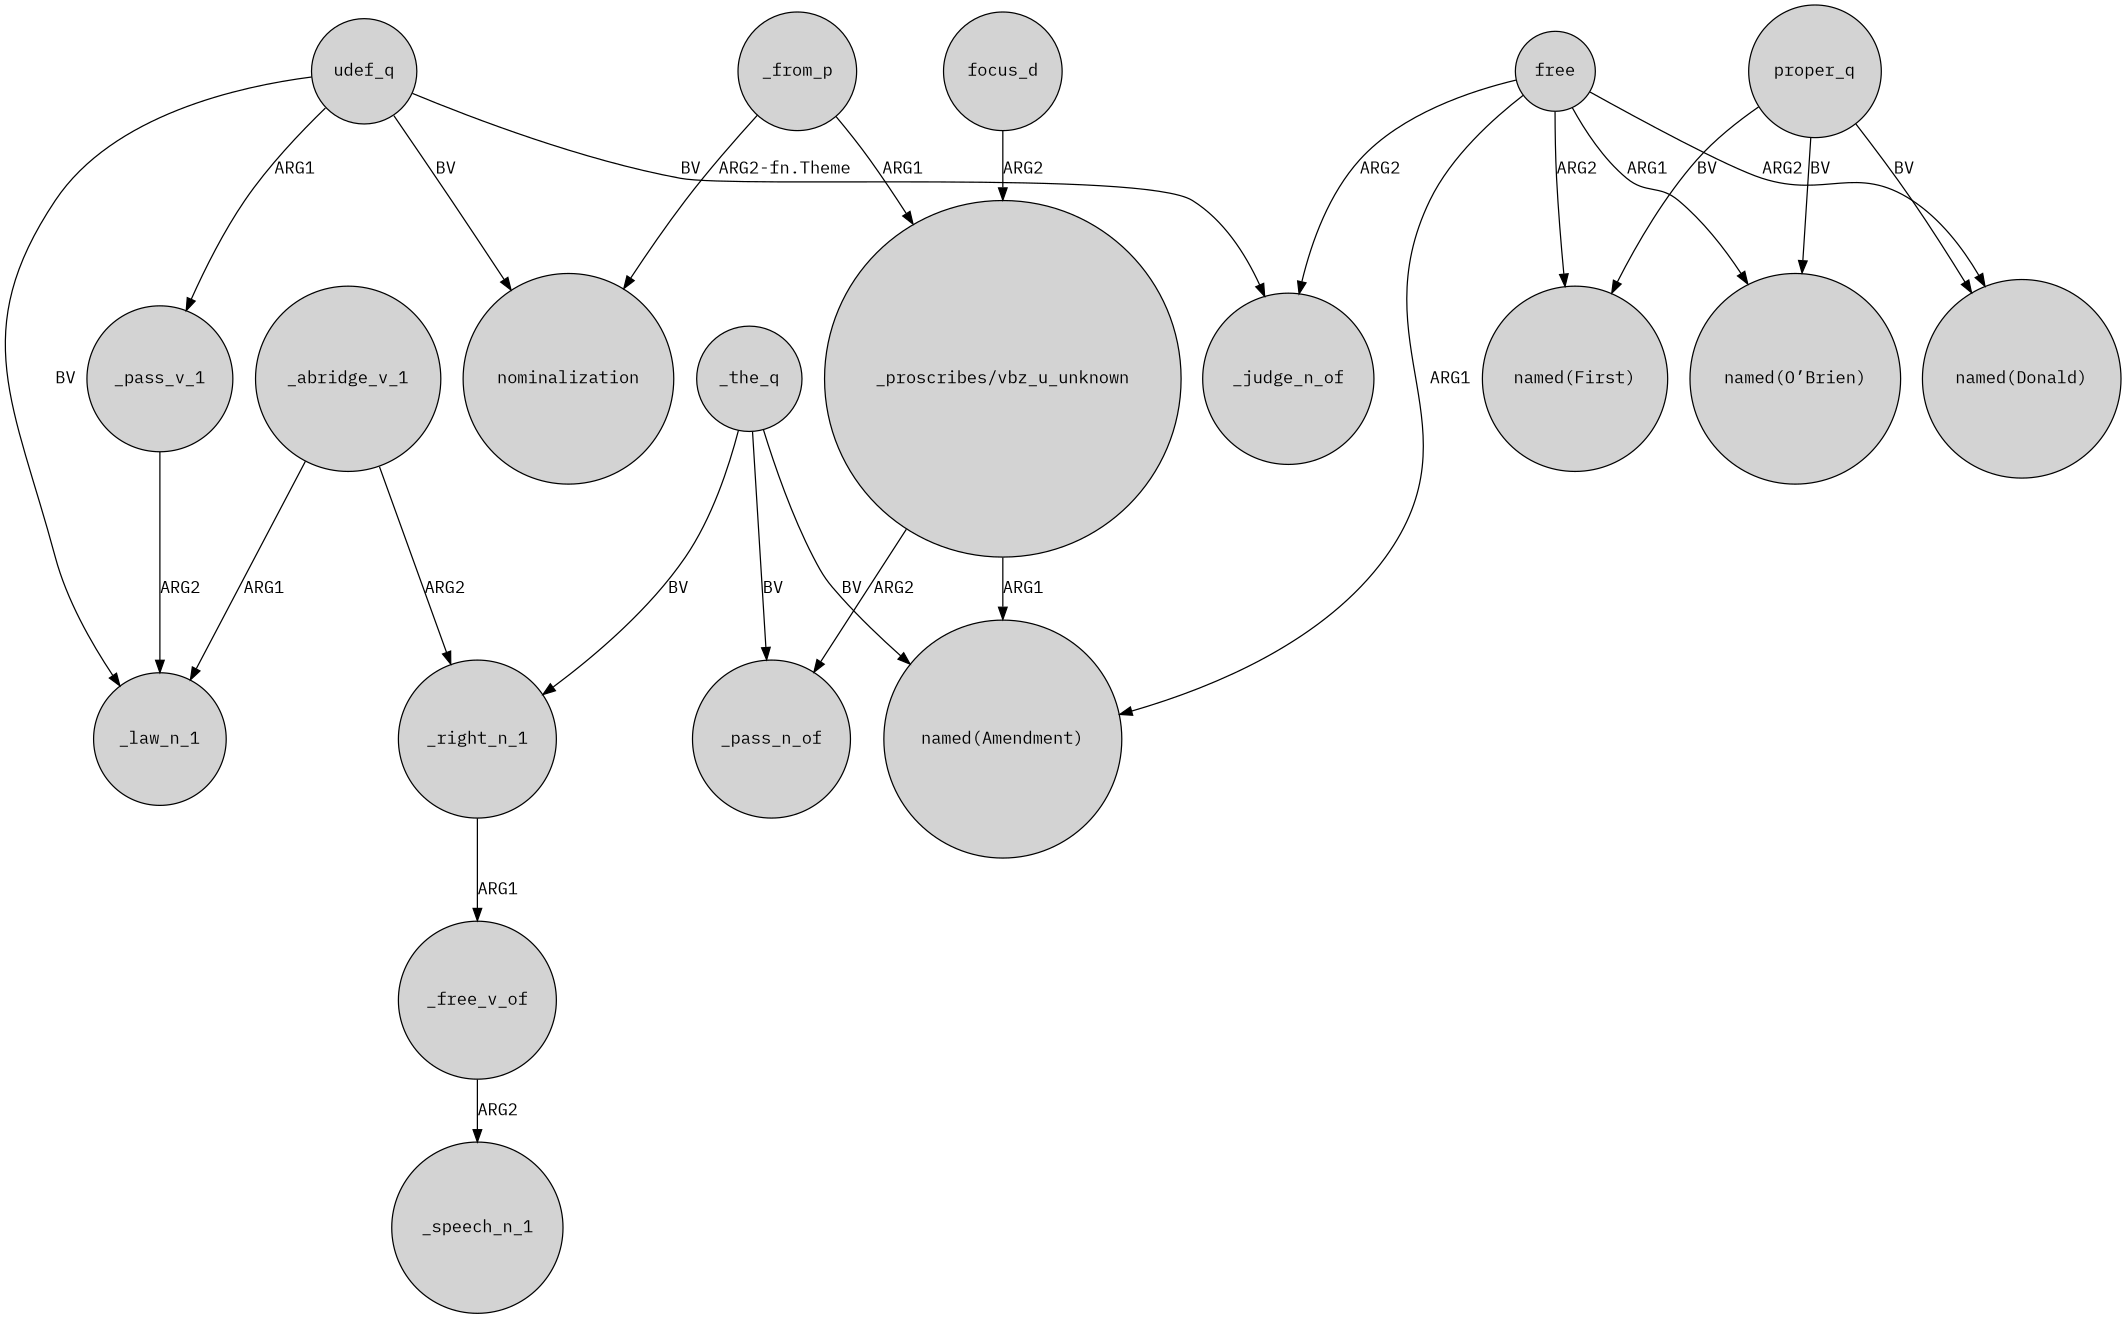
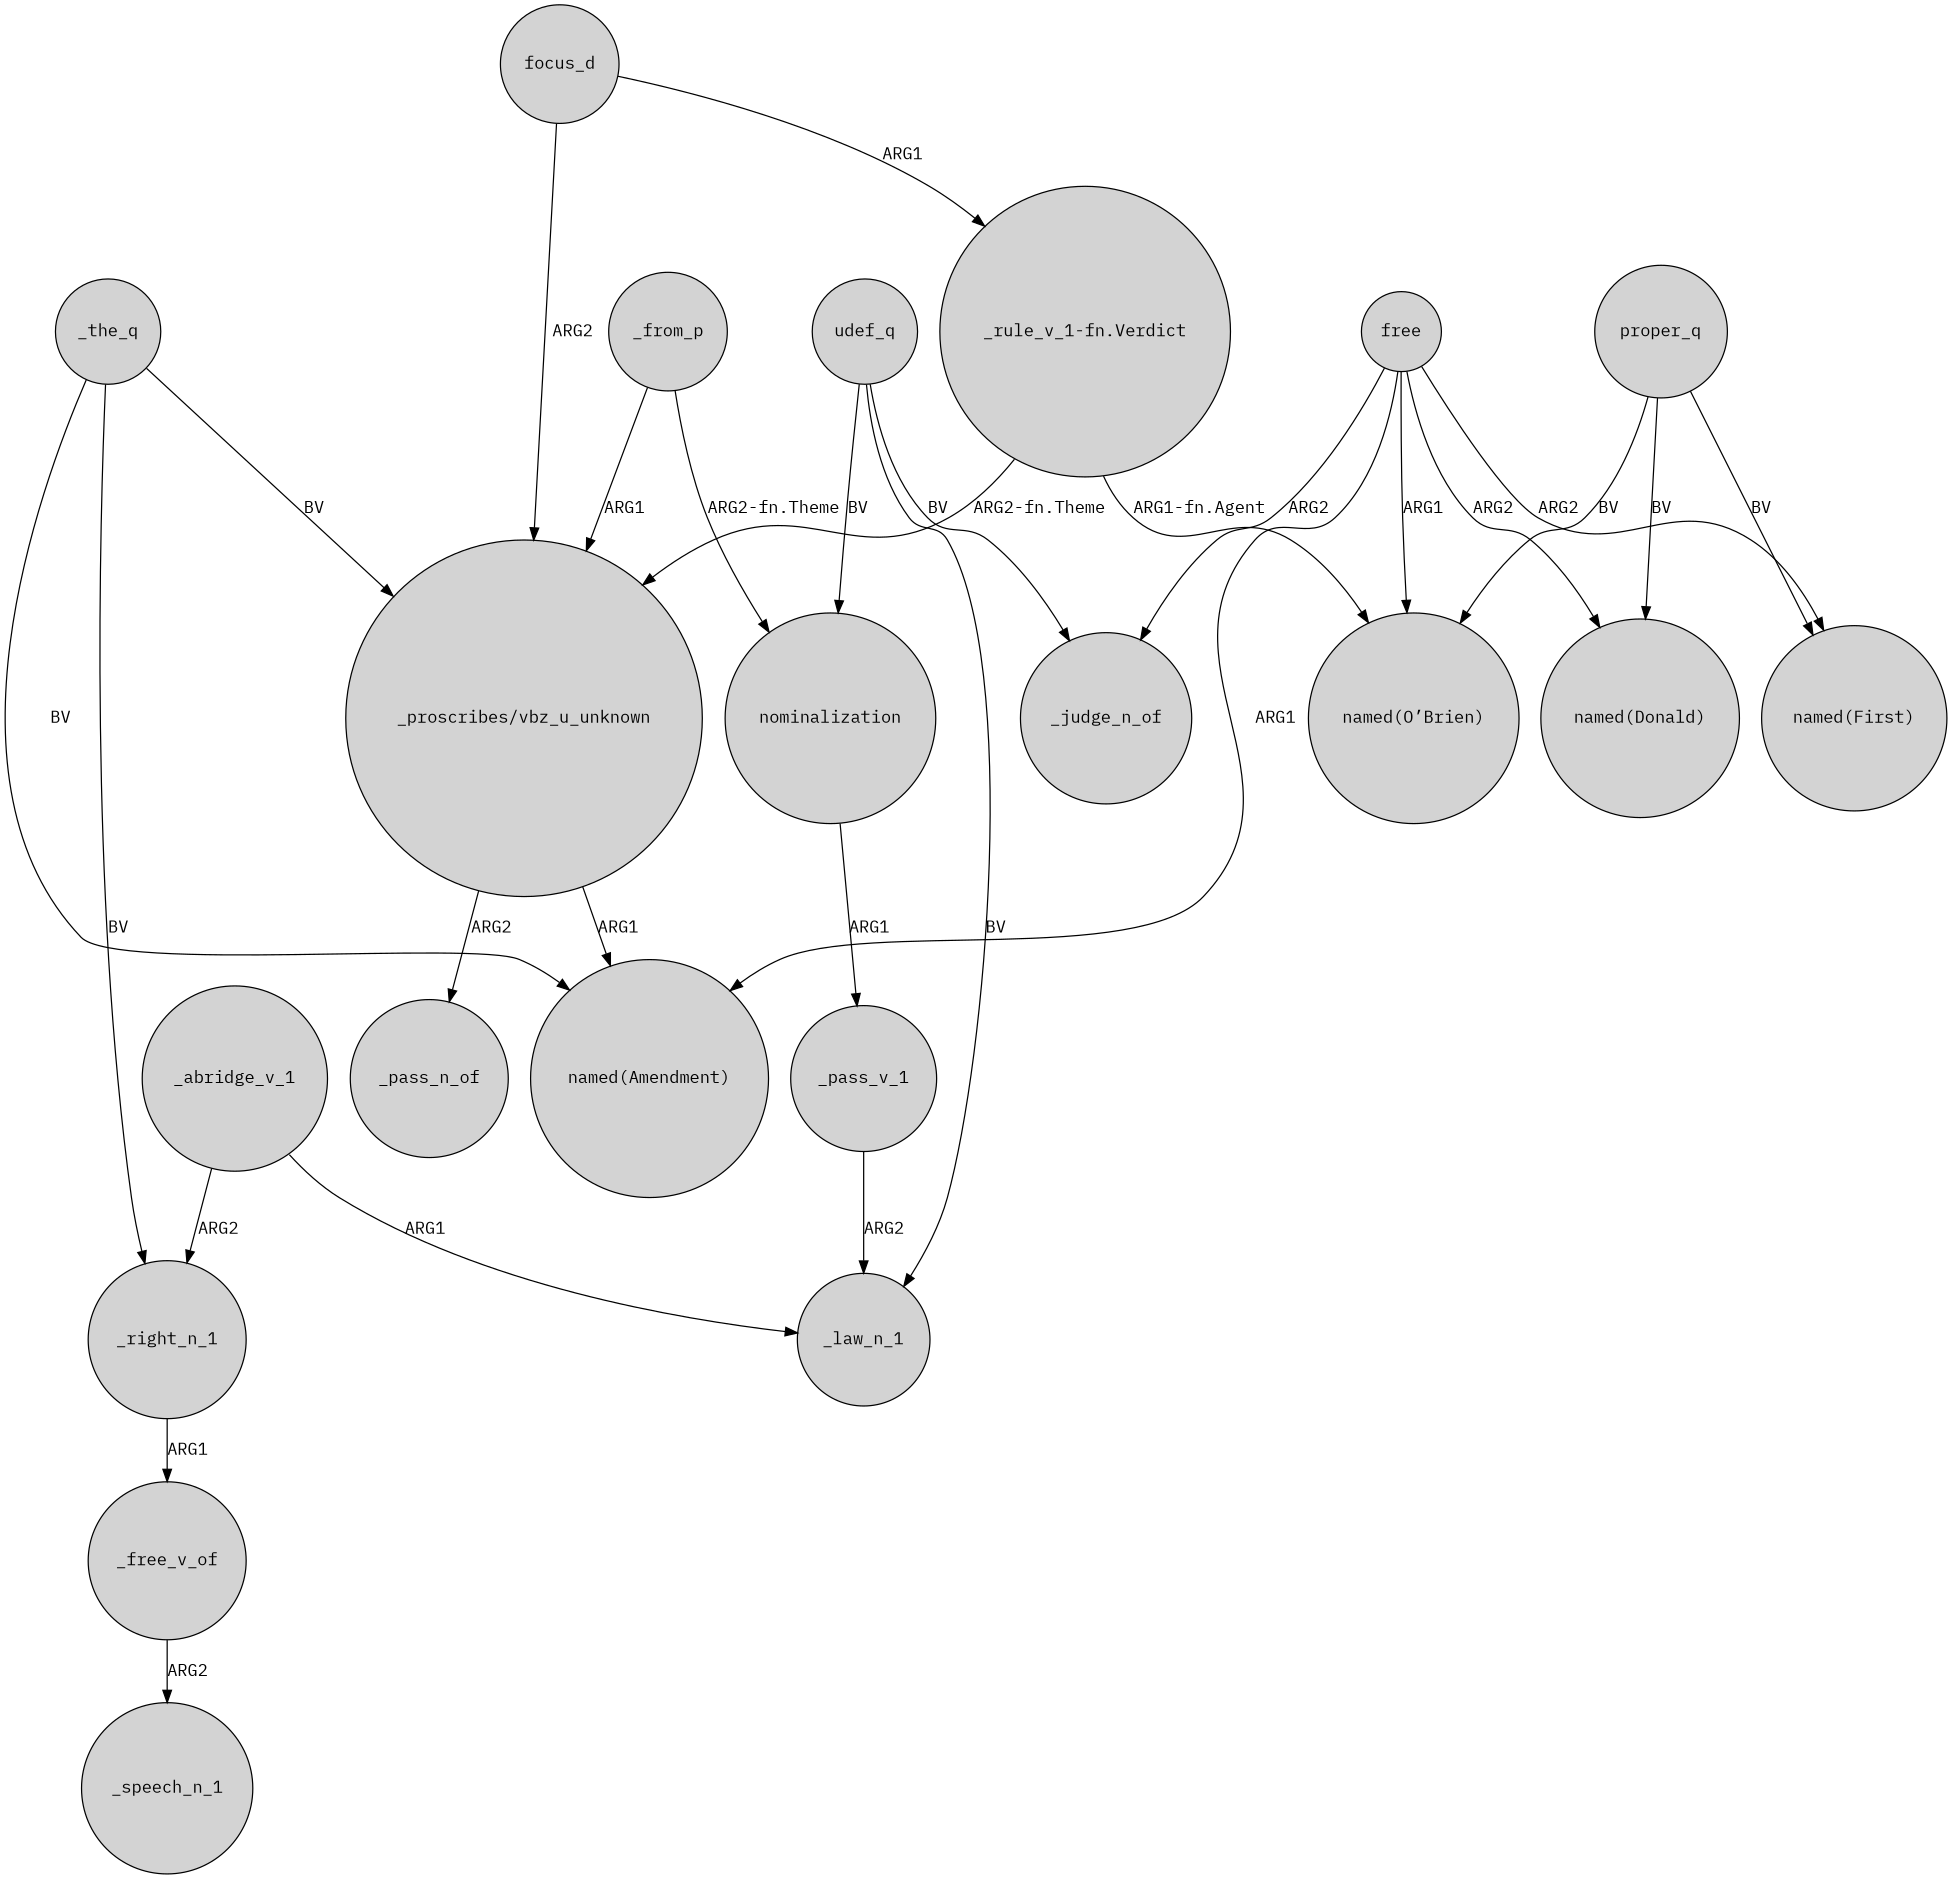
(248, 196) -> (848, 909)
none -> (1085, 332)
(759, 539) -> (265, 478)
